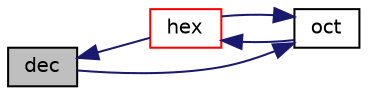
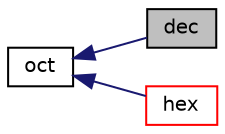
(264, 42) -> none
(124, 45) -> none
